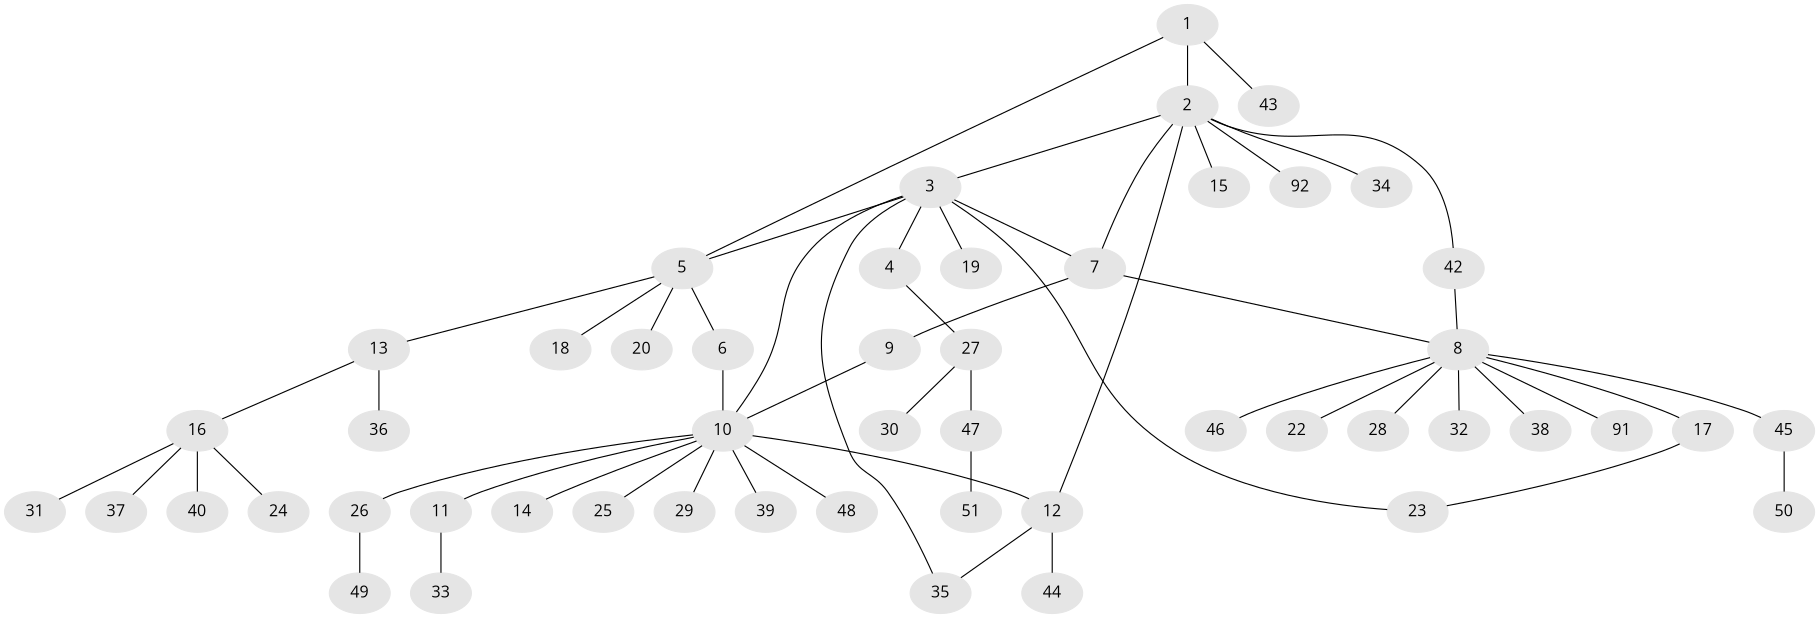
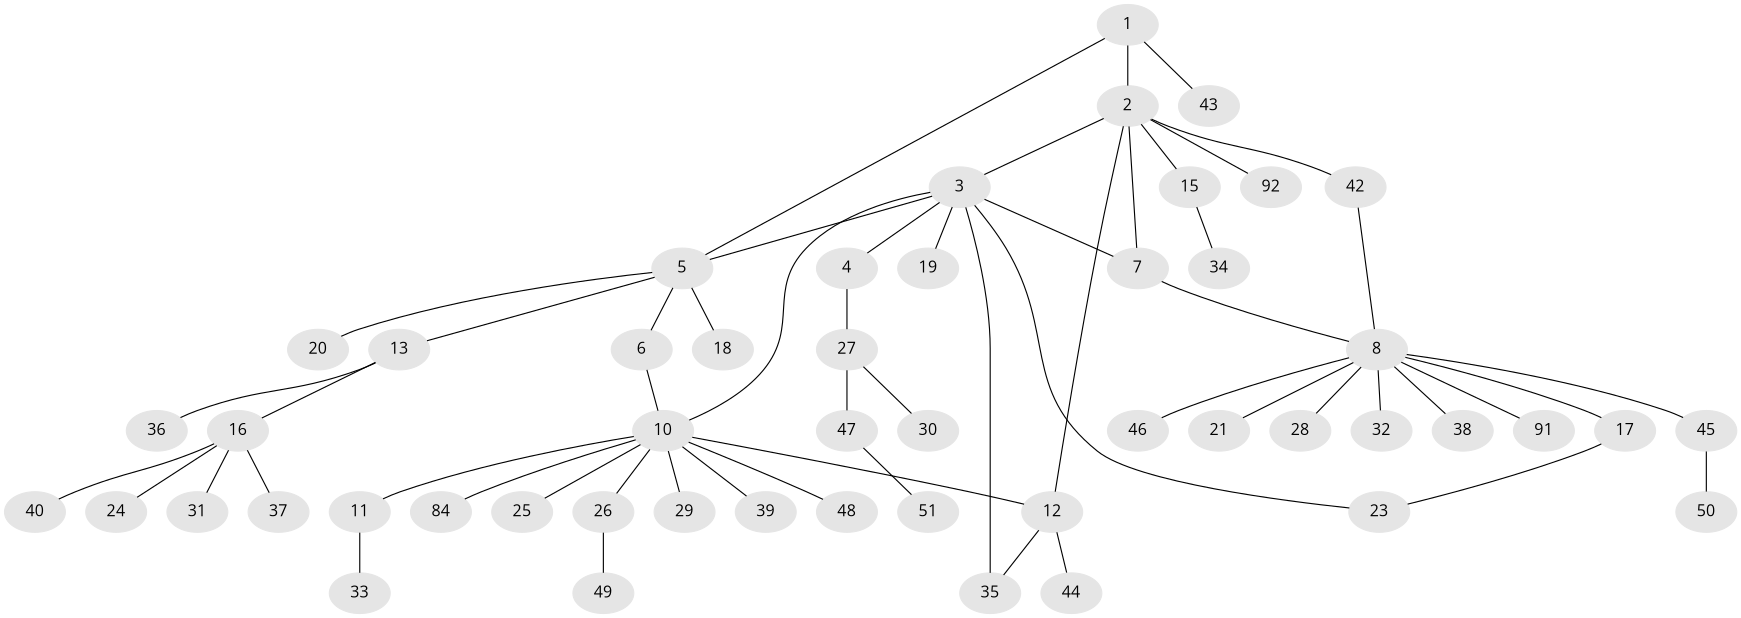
(1285, 147) -> (1204, 228)
(890, 350) -> none
(1297, 431) -> (1219, 431)
(522, 512) -> (441, 512)
